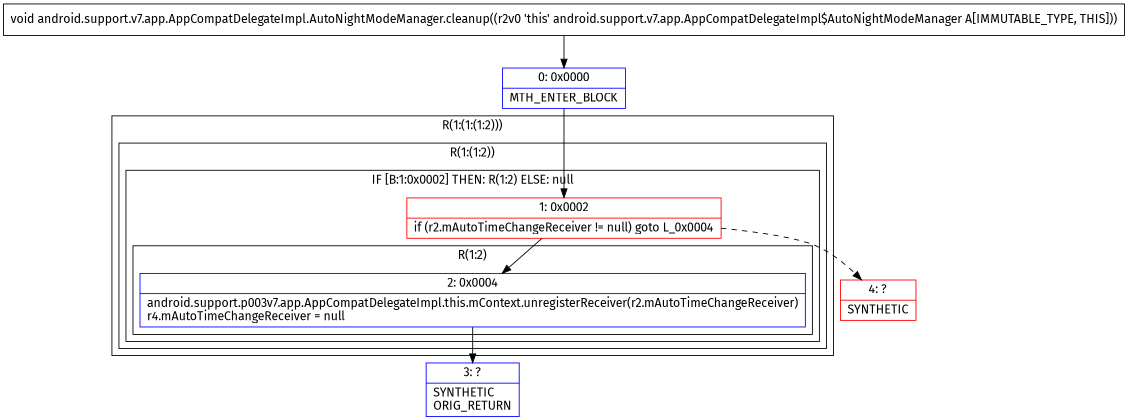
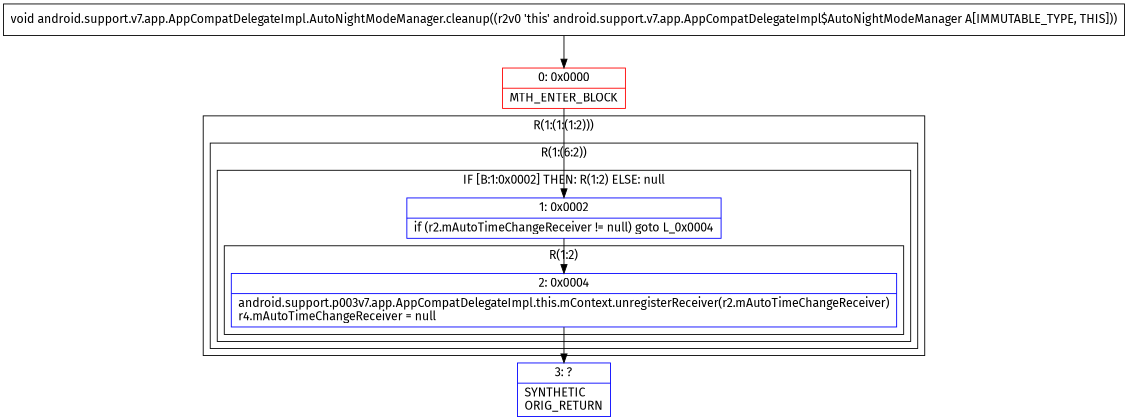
(564, 88) -> (564, 88)
(473, 153) -> (564, 153)
(564, 218) -> (564, 218)
(878, 300) -> none
